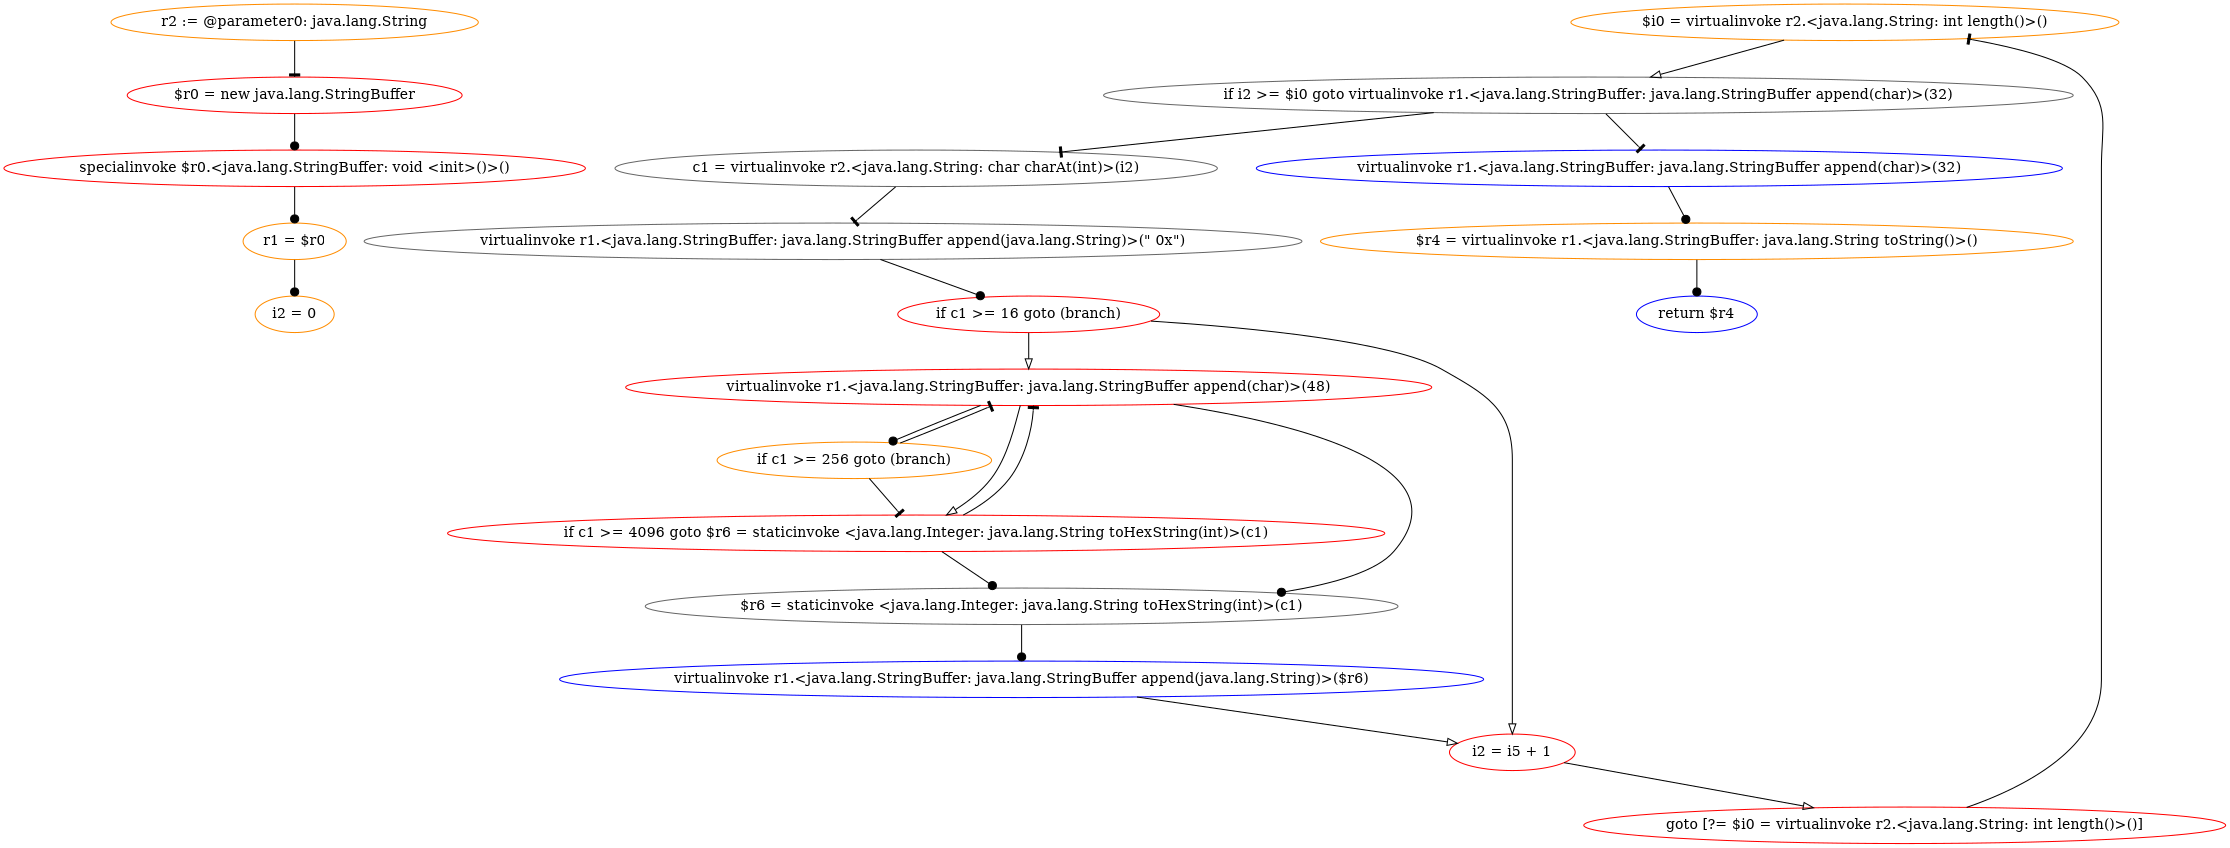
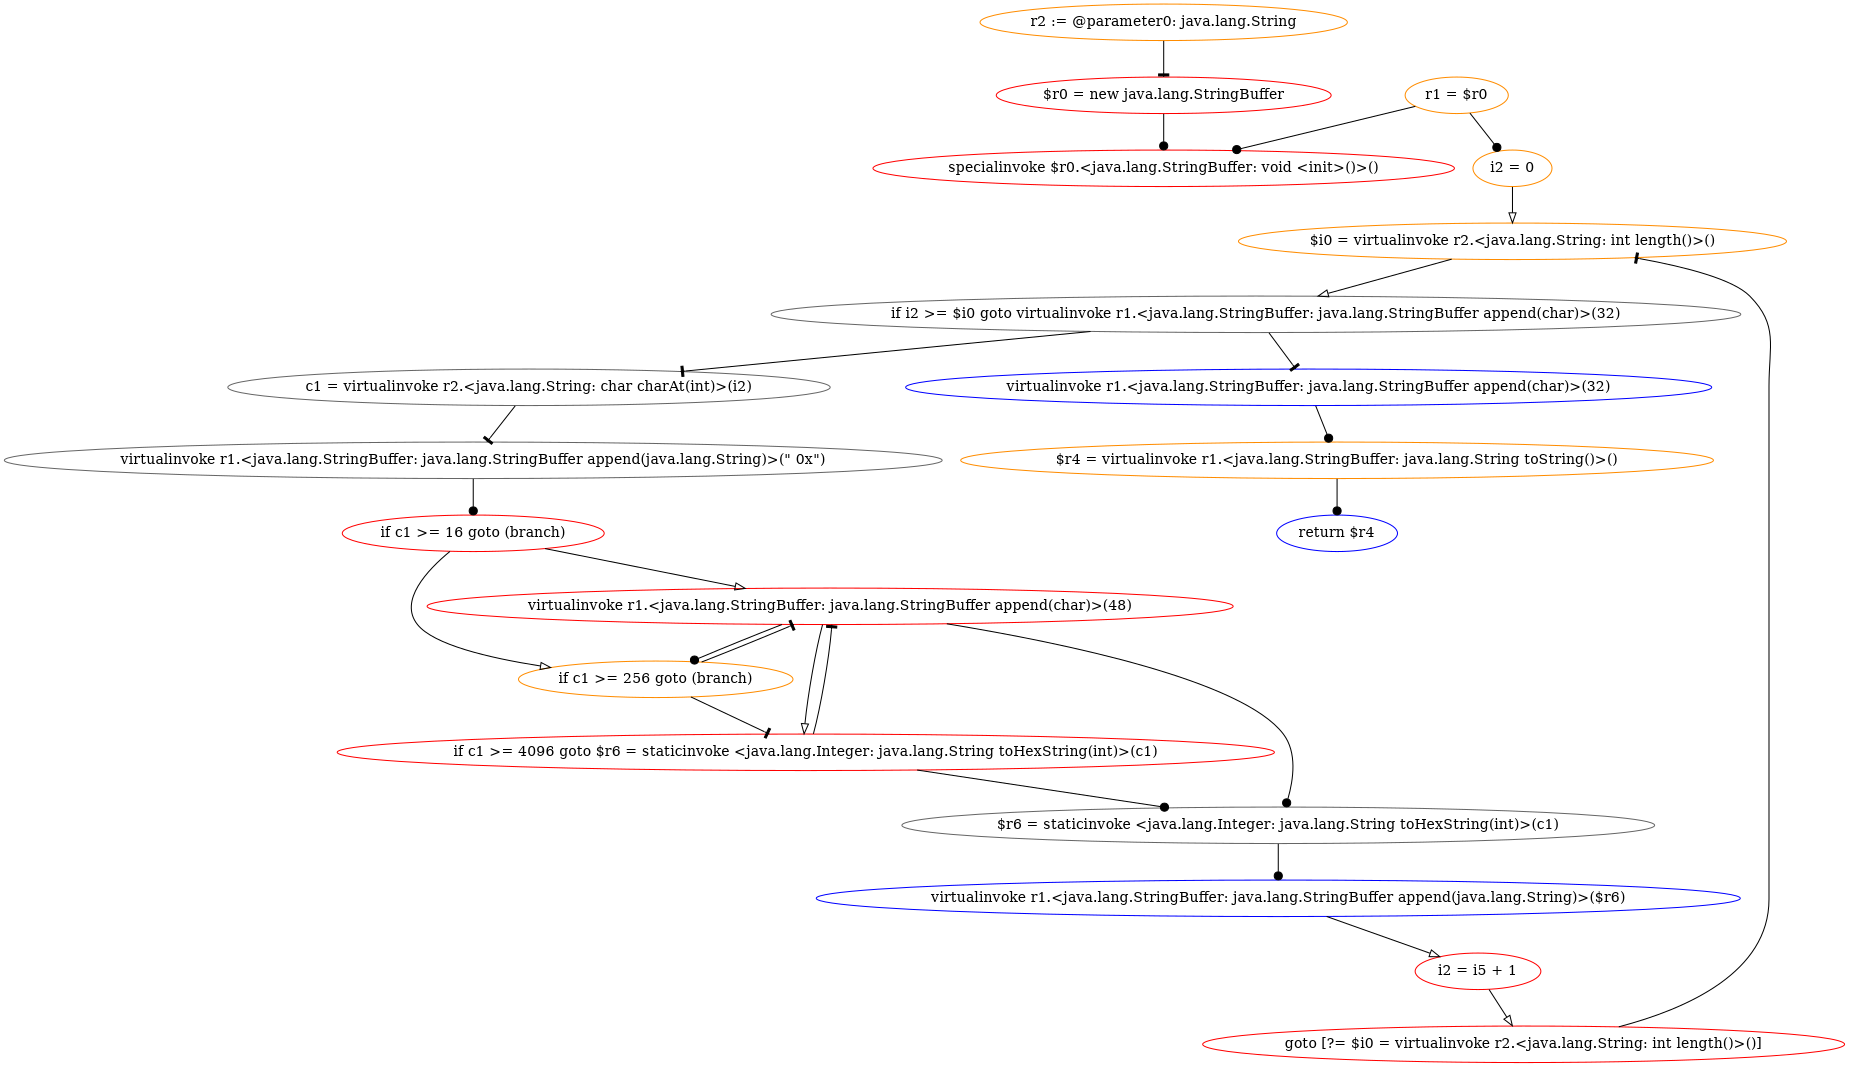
none -> (1513, 200)
(295, 201) -> (1328, 127)
(1480, 393) -> (435, 637)
